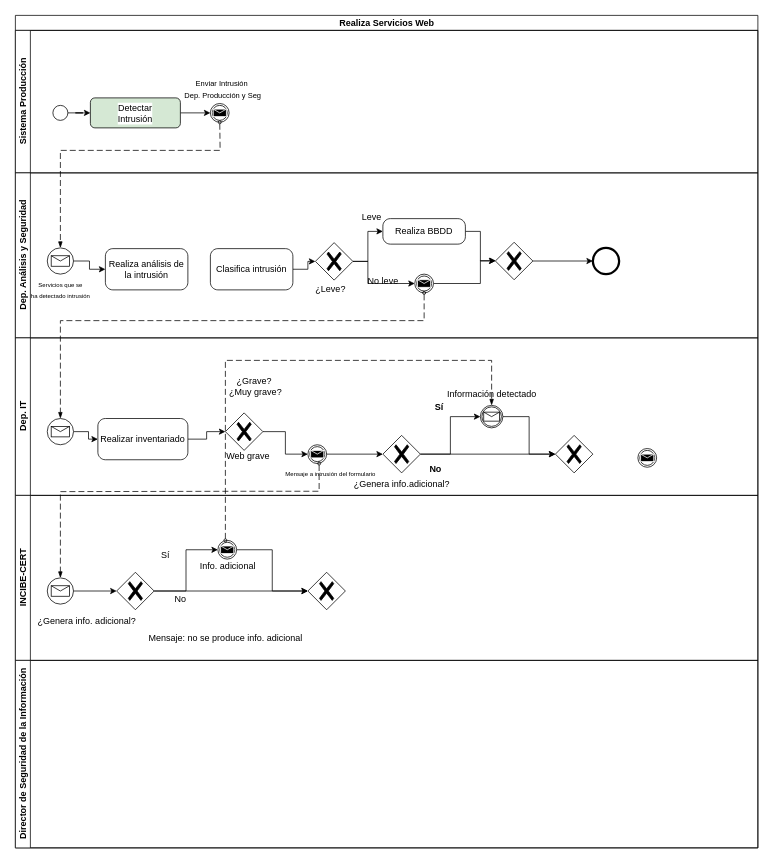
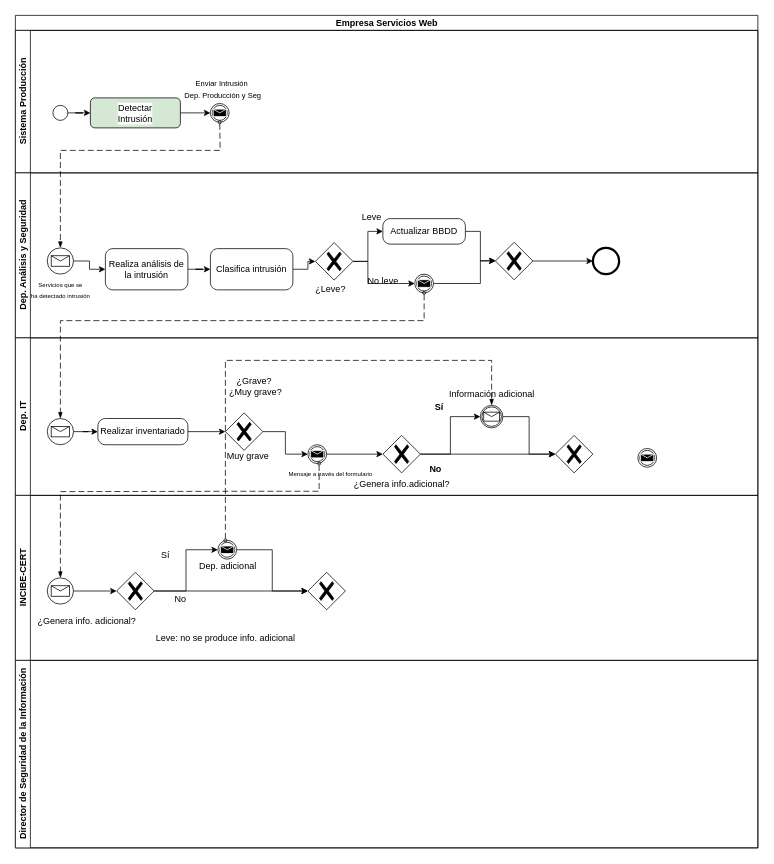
(387, 23) -> (387, 23)
(424, 231) -> (424, 231)
none -> (202, 269)
(492, 394) -> (492, 394)
(143, 439) -> (143, 432)
(248, 456) -> (248, 456)
(331, 473) -> (331, 473)
(228, 567) -> (228, 567)
(226, 638) -> (226, 638)
